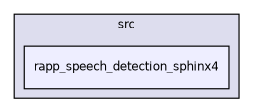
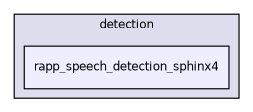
(127, 25) -> (127, 25)
